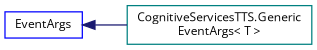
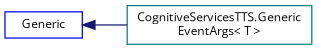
(44, 25) -> (44, 25)
